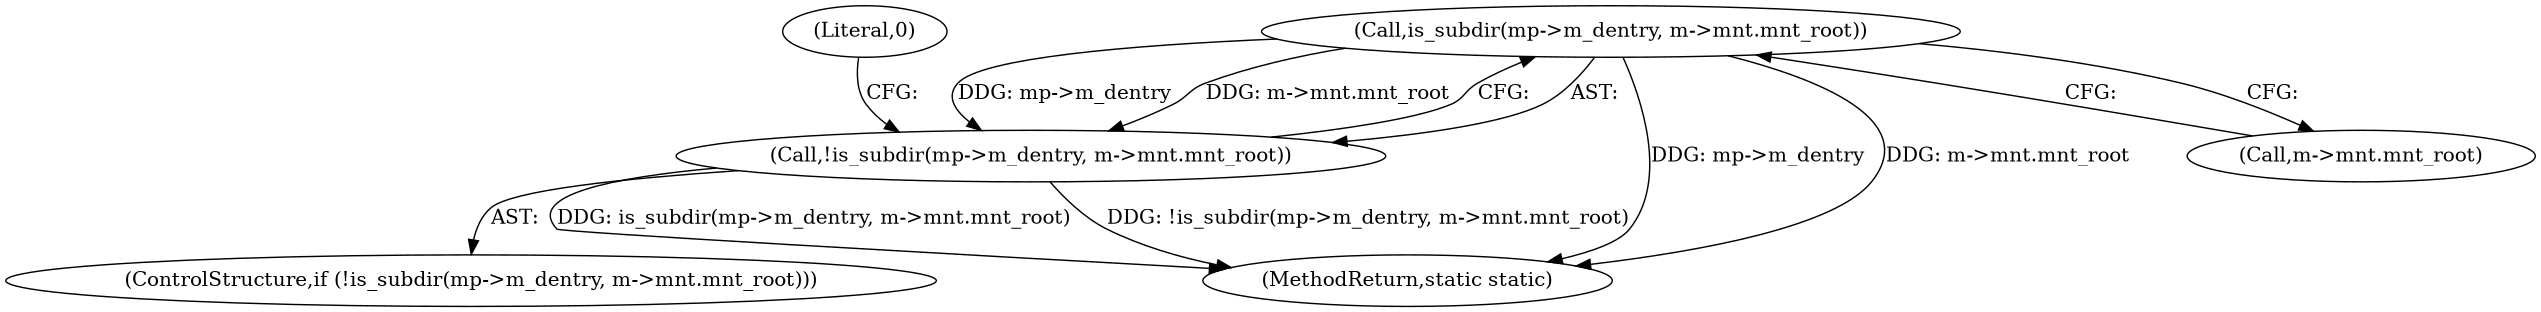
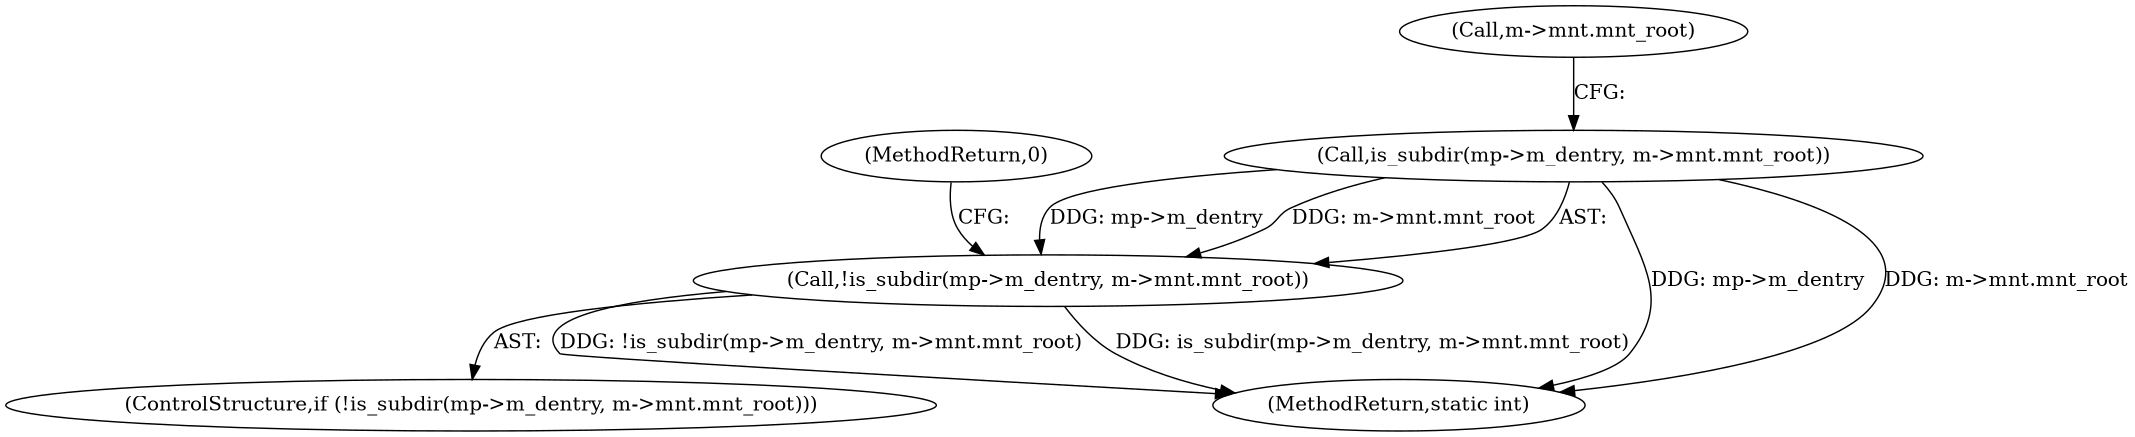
(865, 32) -> (956, 156)
(2113, 69) -> none
(1403, 118) -> none
(1408, 281) -> (1399, 405)
